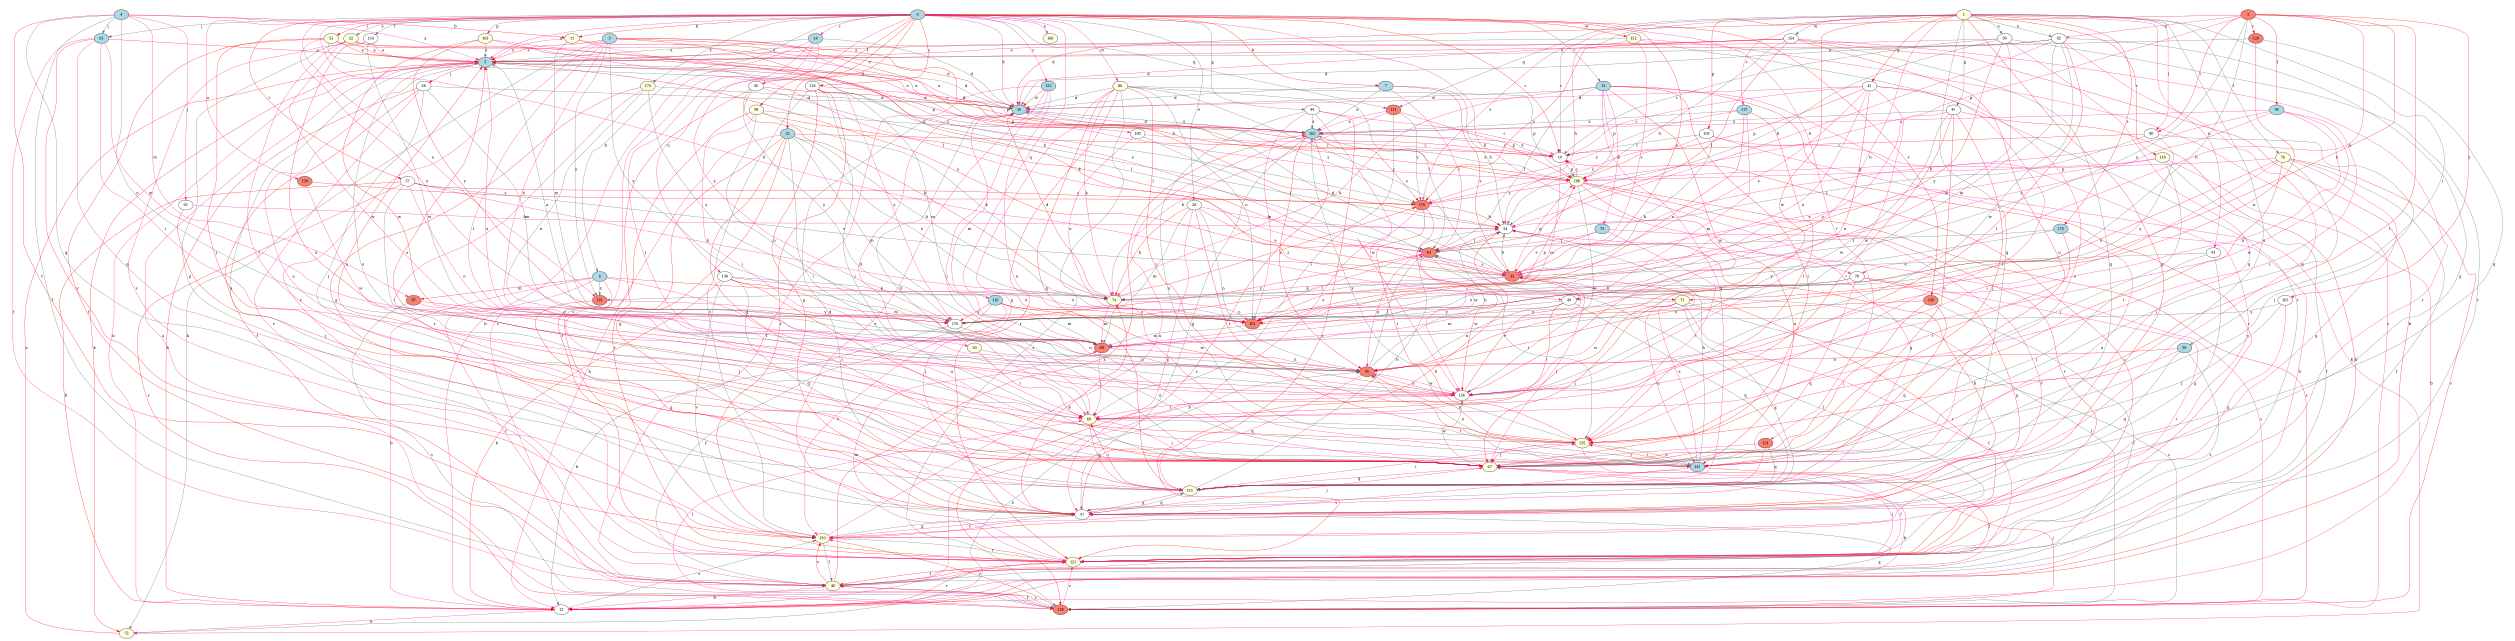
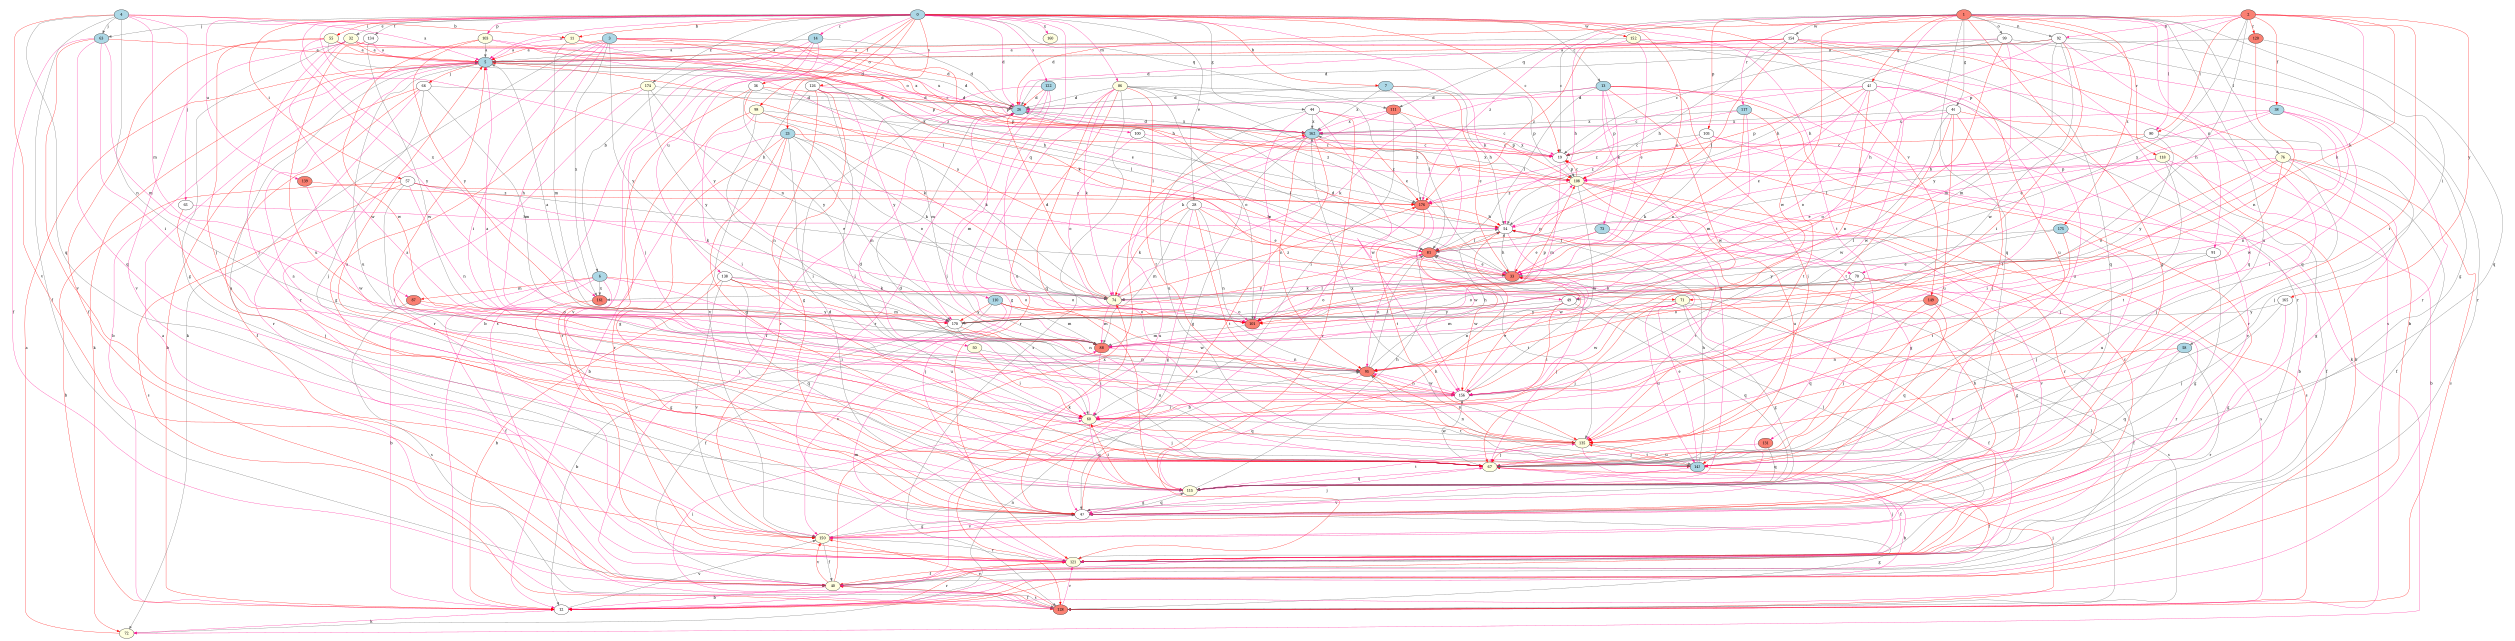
(1964, 15) -> (1964, 15)
none -> (1539, 320)
(861, 334) -> (861, 226)
